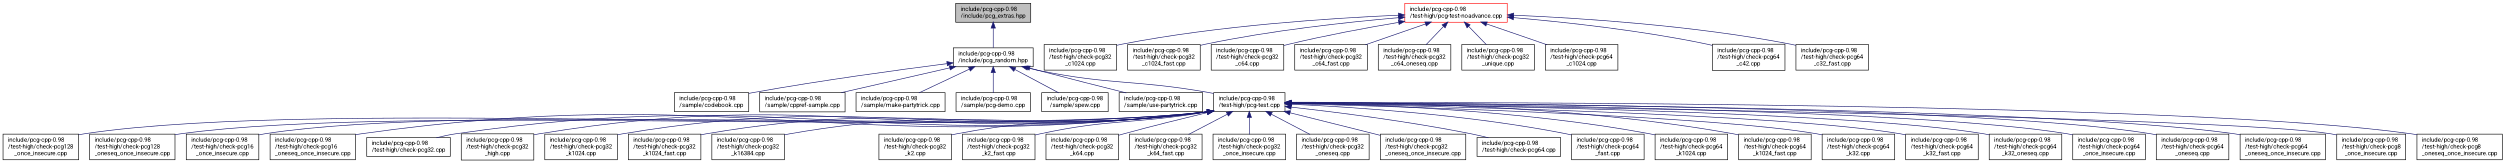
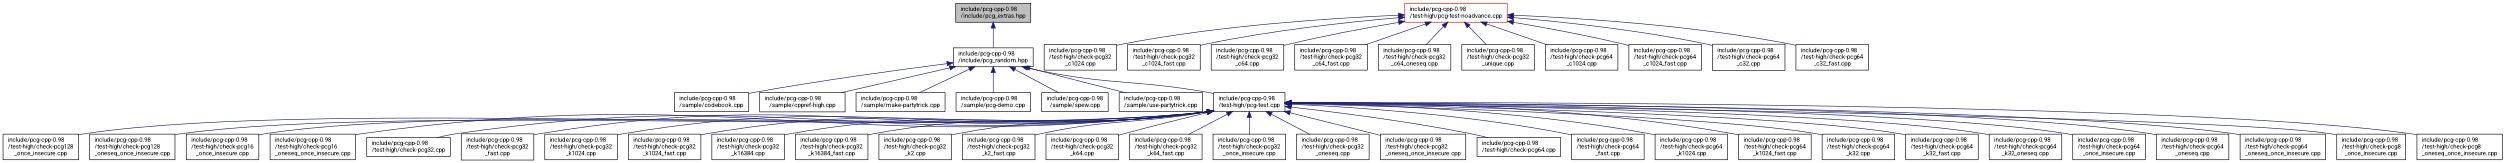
none -> (1665, 57)
(1749, 57) -> (1749, 57)
(802, 102) -> (802, 102)
(498, 147) -> (498, 147)
none -> (832, 147)
